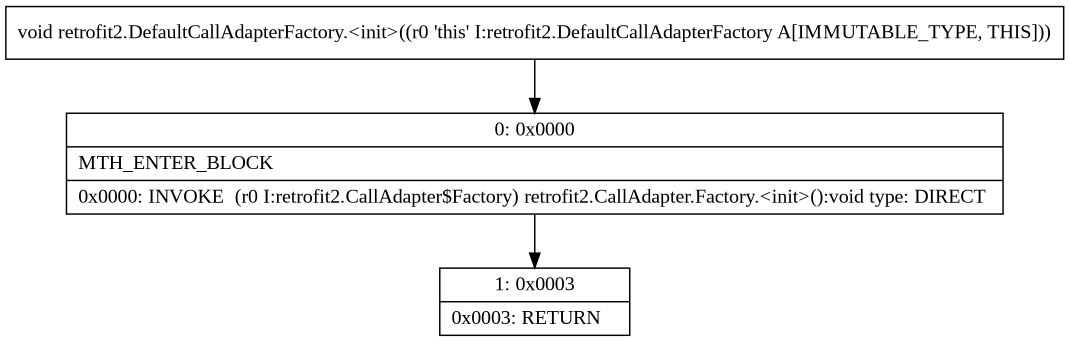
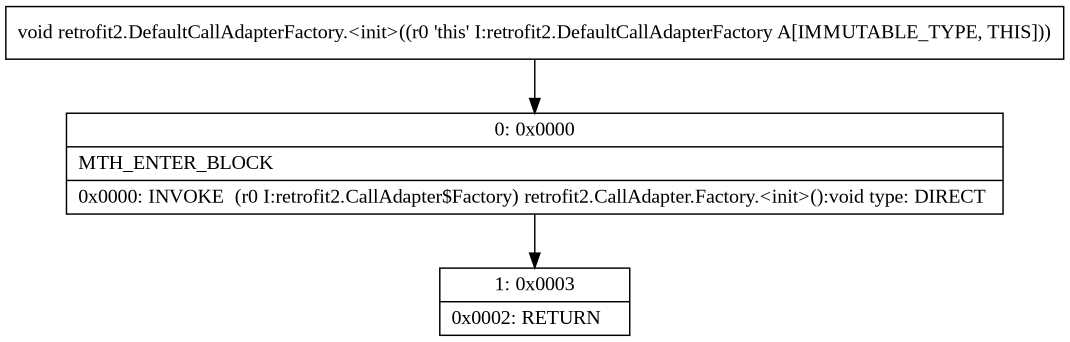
(535, 318) -> (535, 318)
